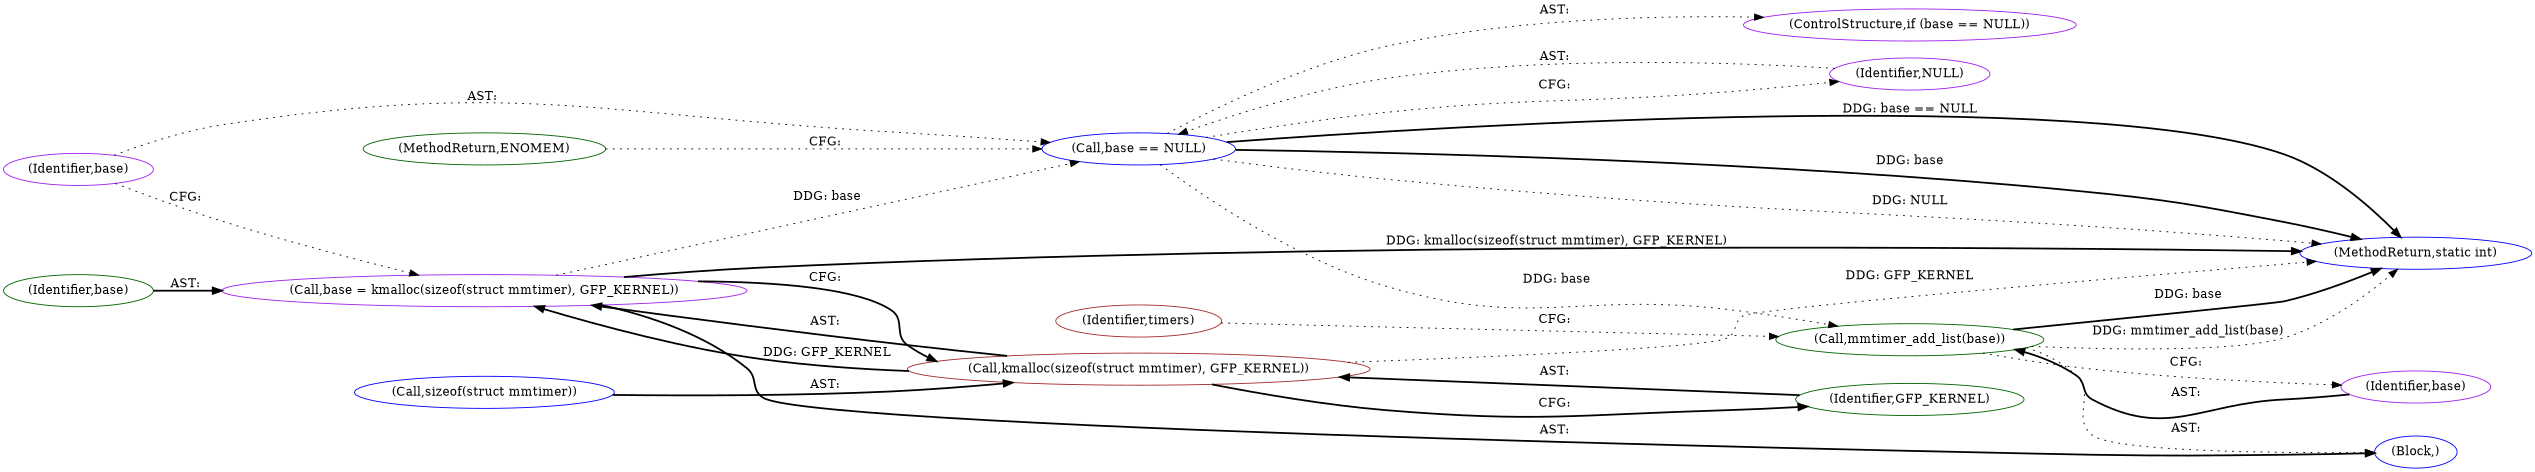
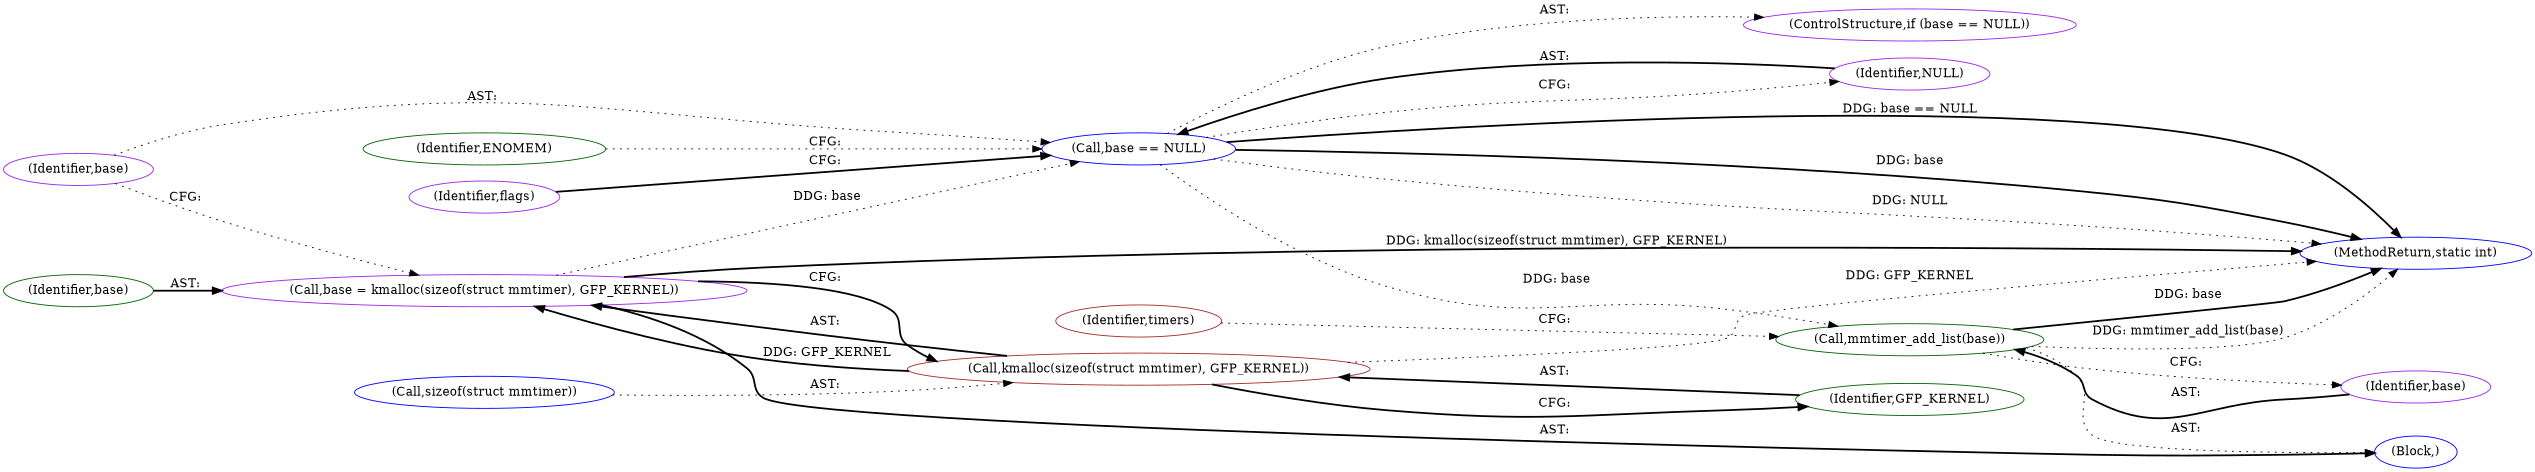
(1507, 66) -> (1507, 66)
(484, 149) -> (484, 149)
none -> (484, 197)
(808, 394) -> (808, 394)
